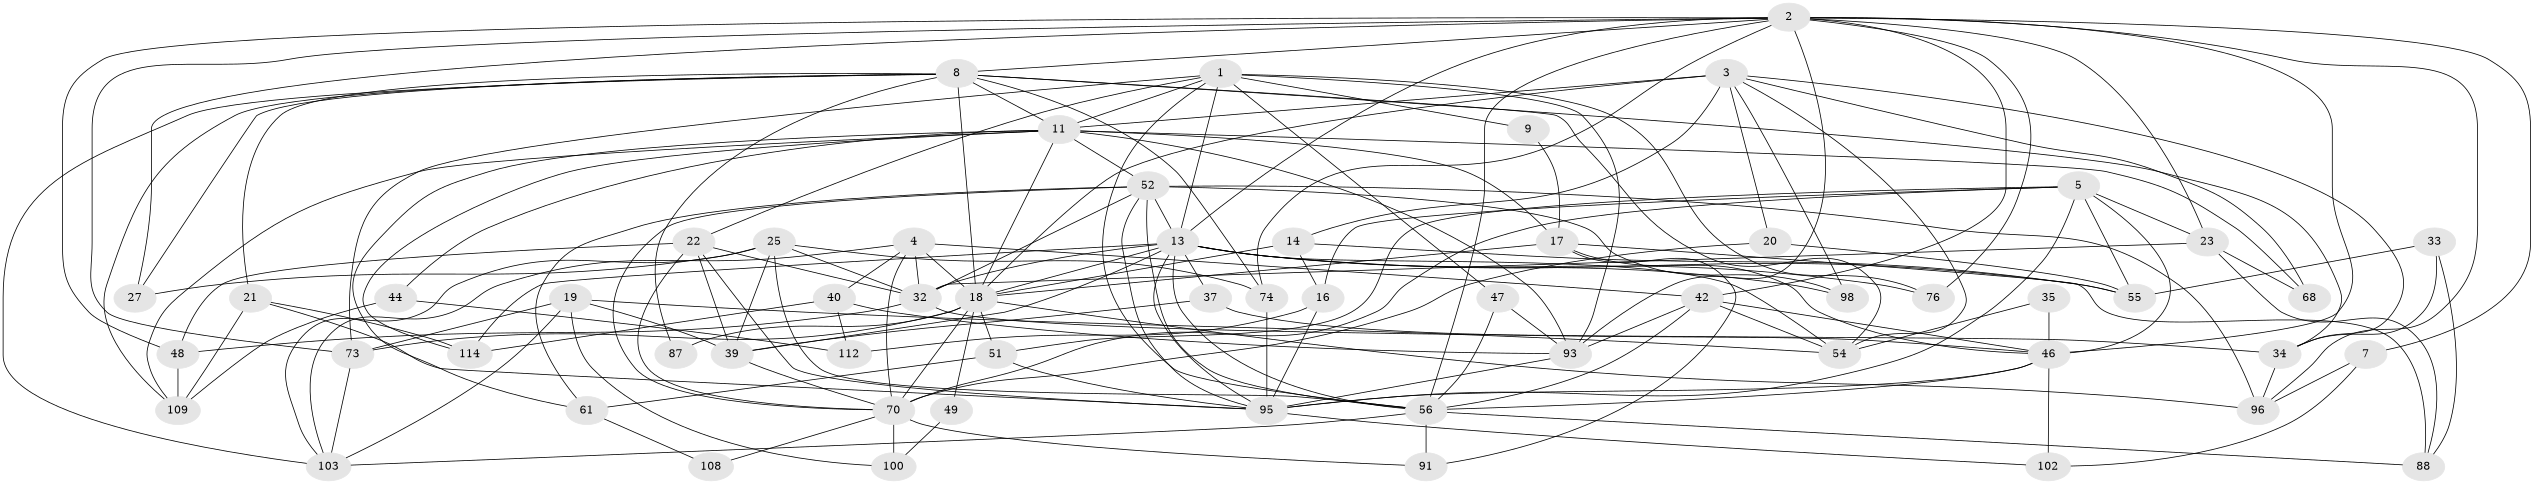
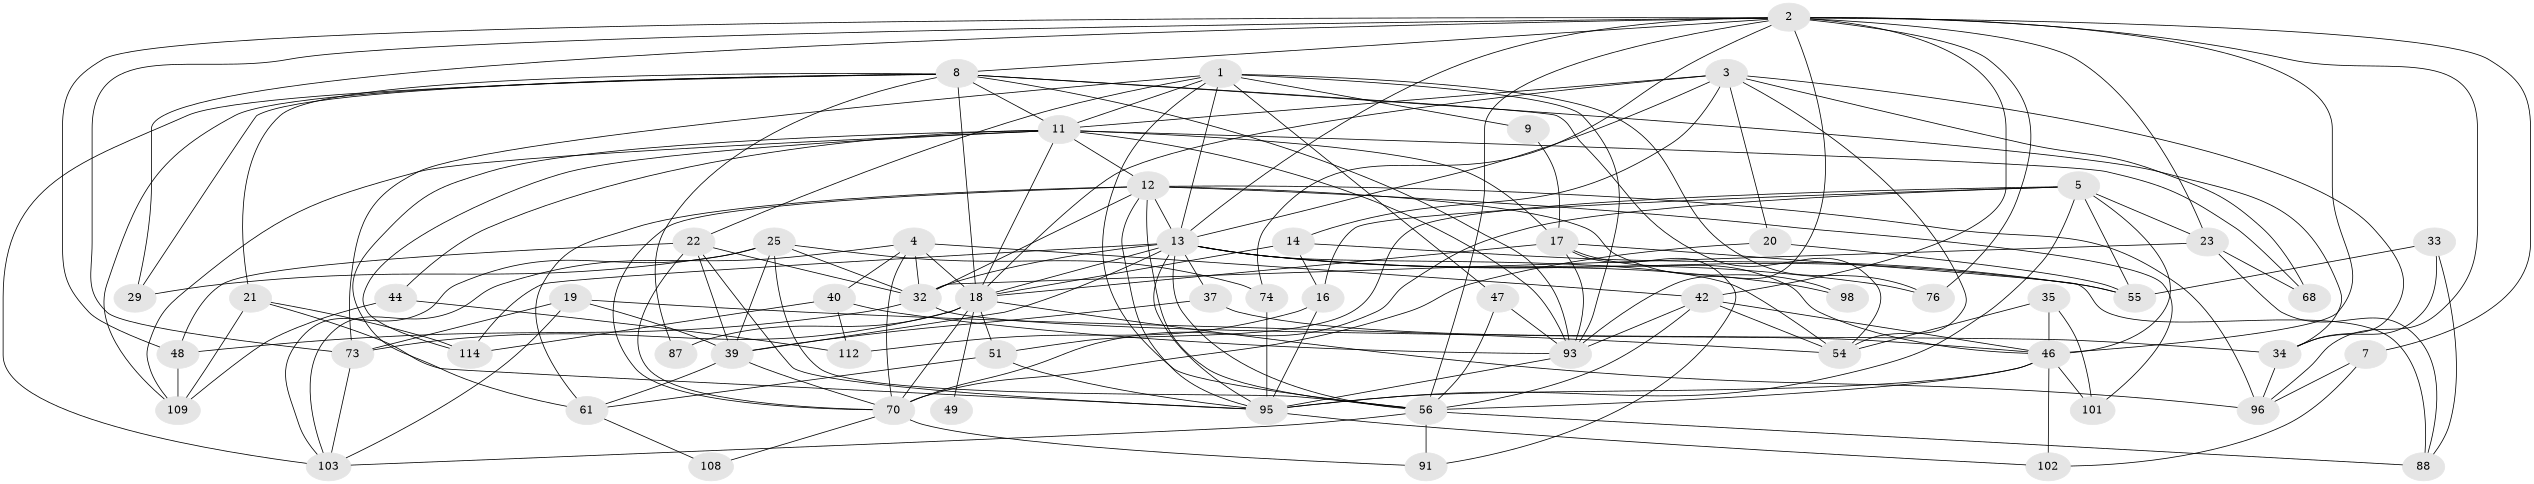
(1144, 146) -> (1306, 155)
(1790, 185) -> (1445, 176)
(1148, 186) -> (1148, 186)
none -> (1583, 296)
(135, 298) -> (135, 298)
none -> (656, 387)
none -> (2093, 411)
(894, 467) -> none
